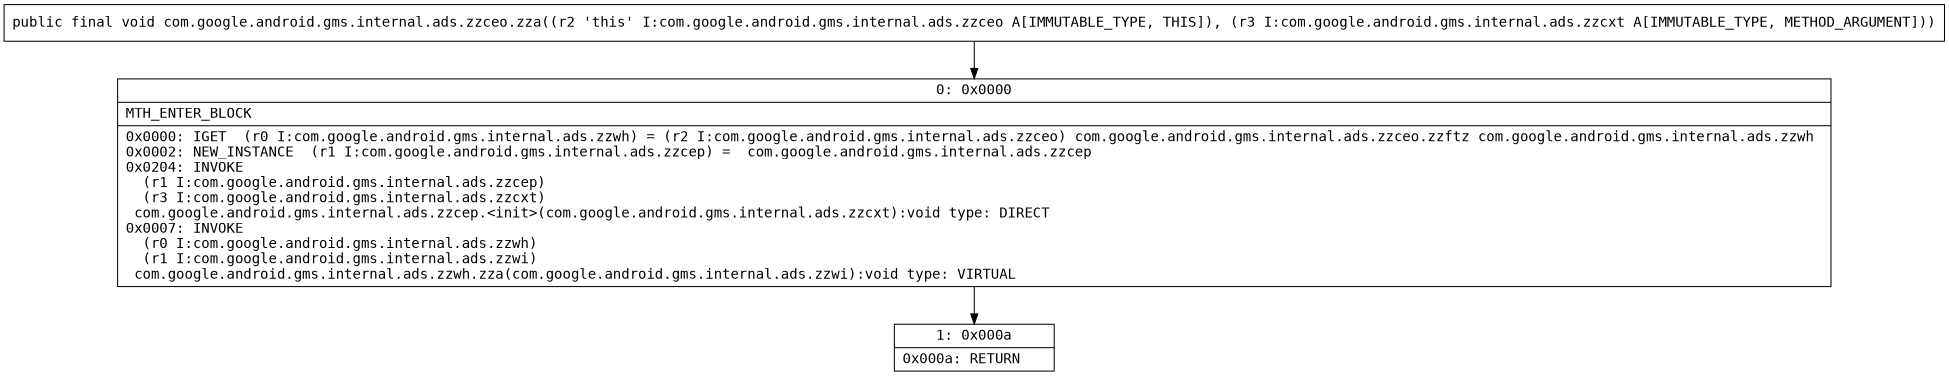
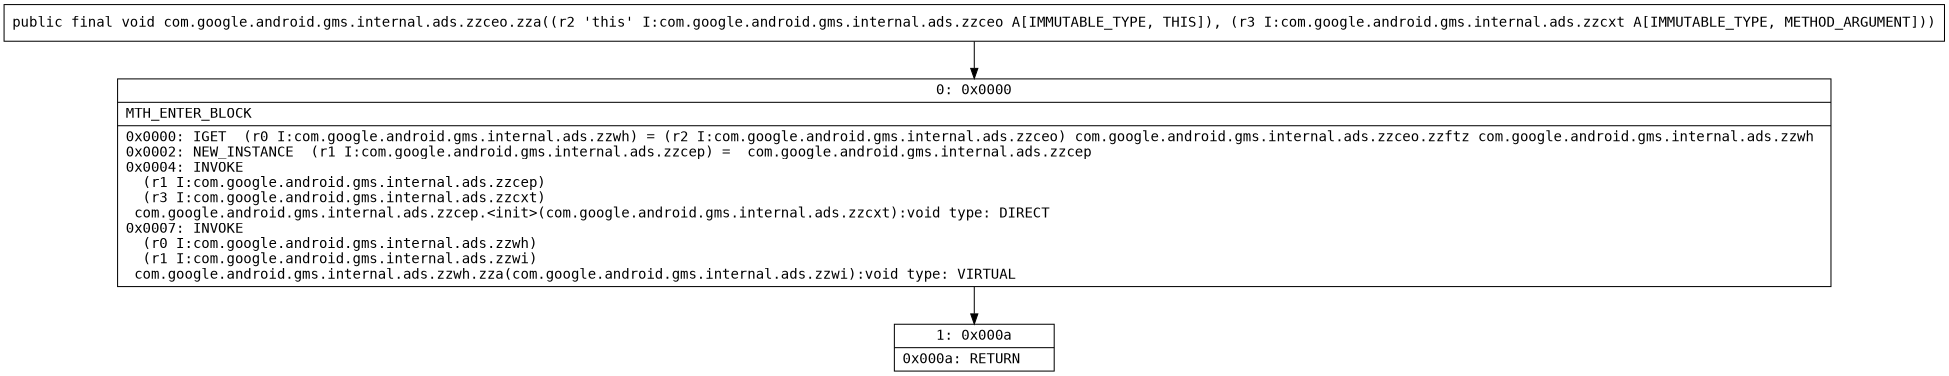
(193, 167) -> (193, 167)
